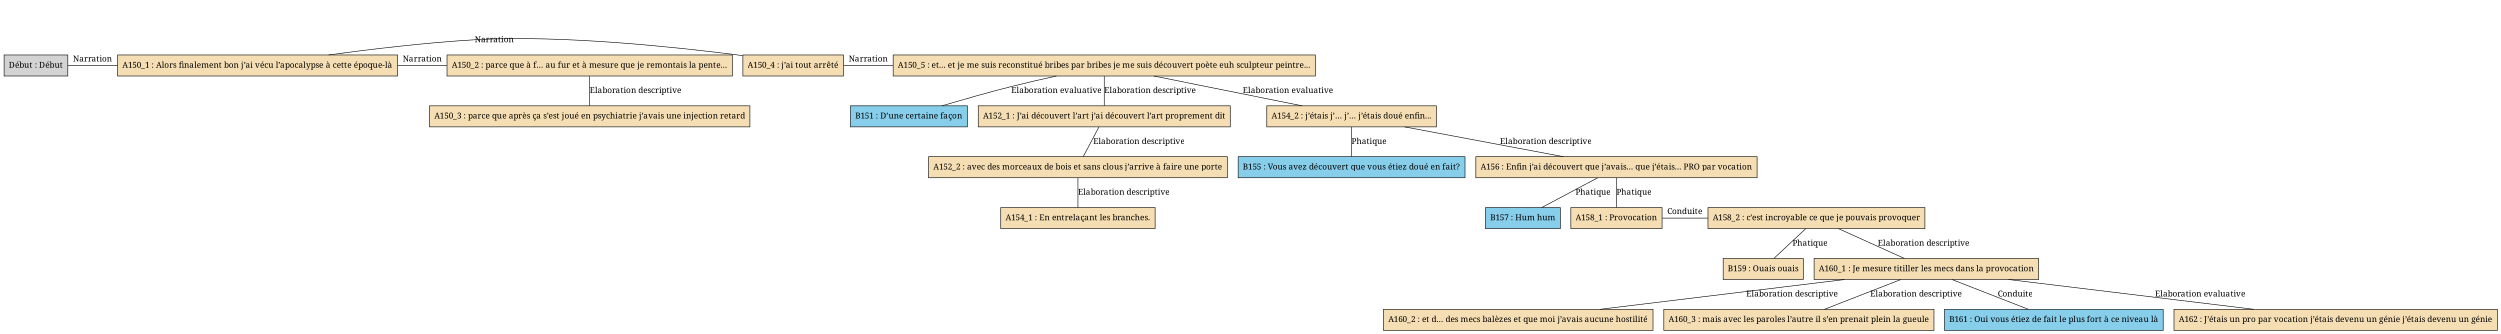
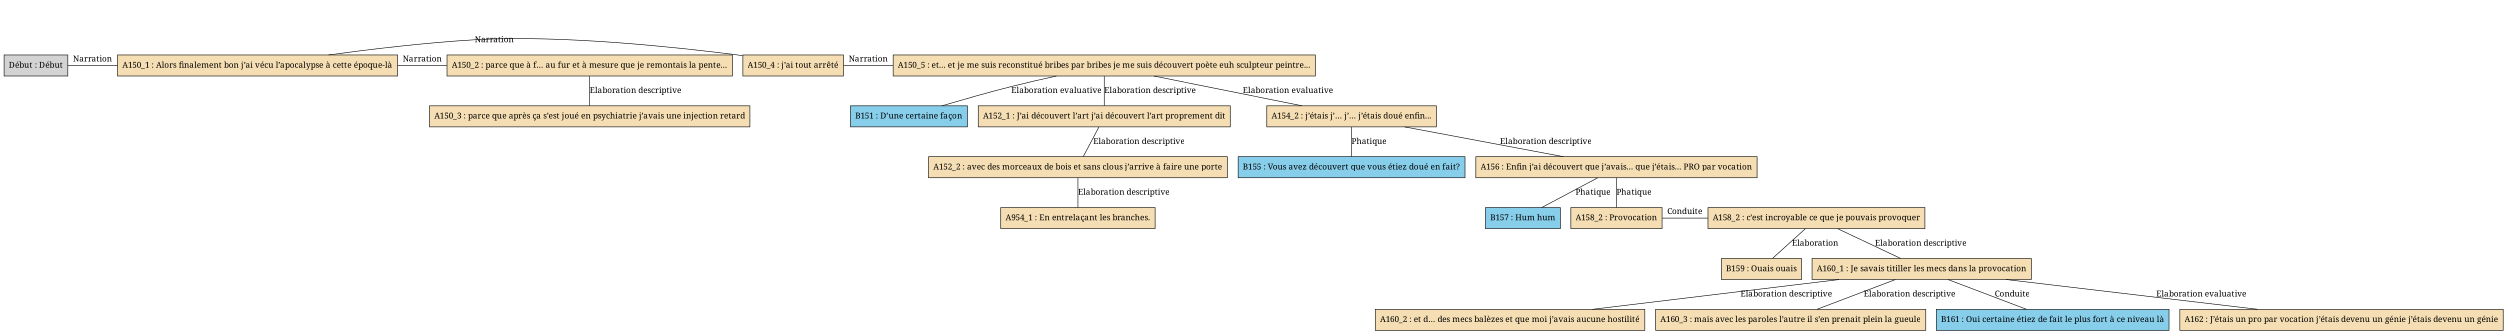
(1078, 218) -> (1078, 218)
(1616, 218) -> (1616, 218)
(1810, 244) -> (1815, 244)
(1926, 269) -> (1922, 269)
(2054, 320) -> (2053, 320)
